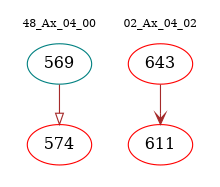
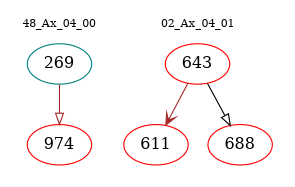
(160, 24) -> (198, 24)
(59, 64) -> (59, 64)
(59, 145) -> (59, 145)
none -> (240, 145)
